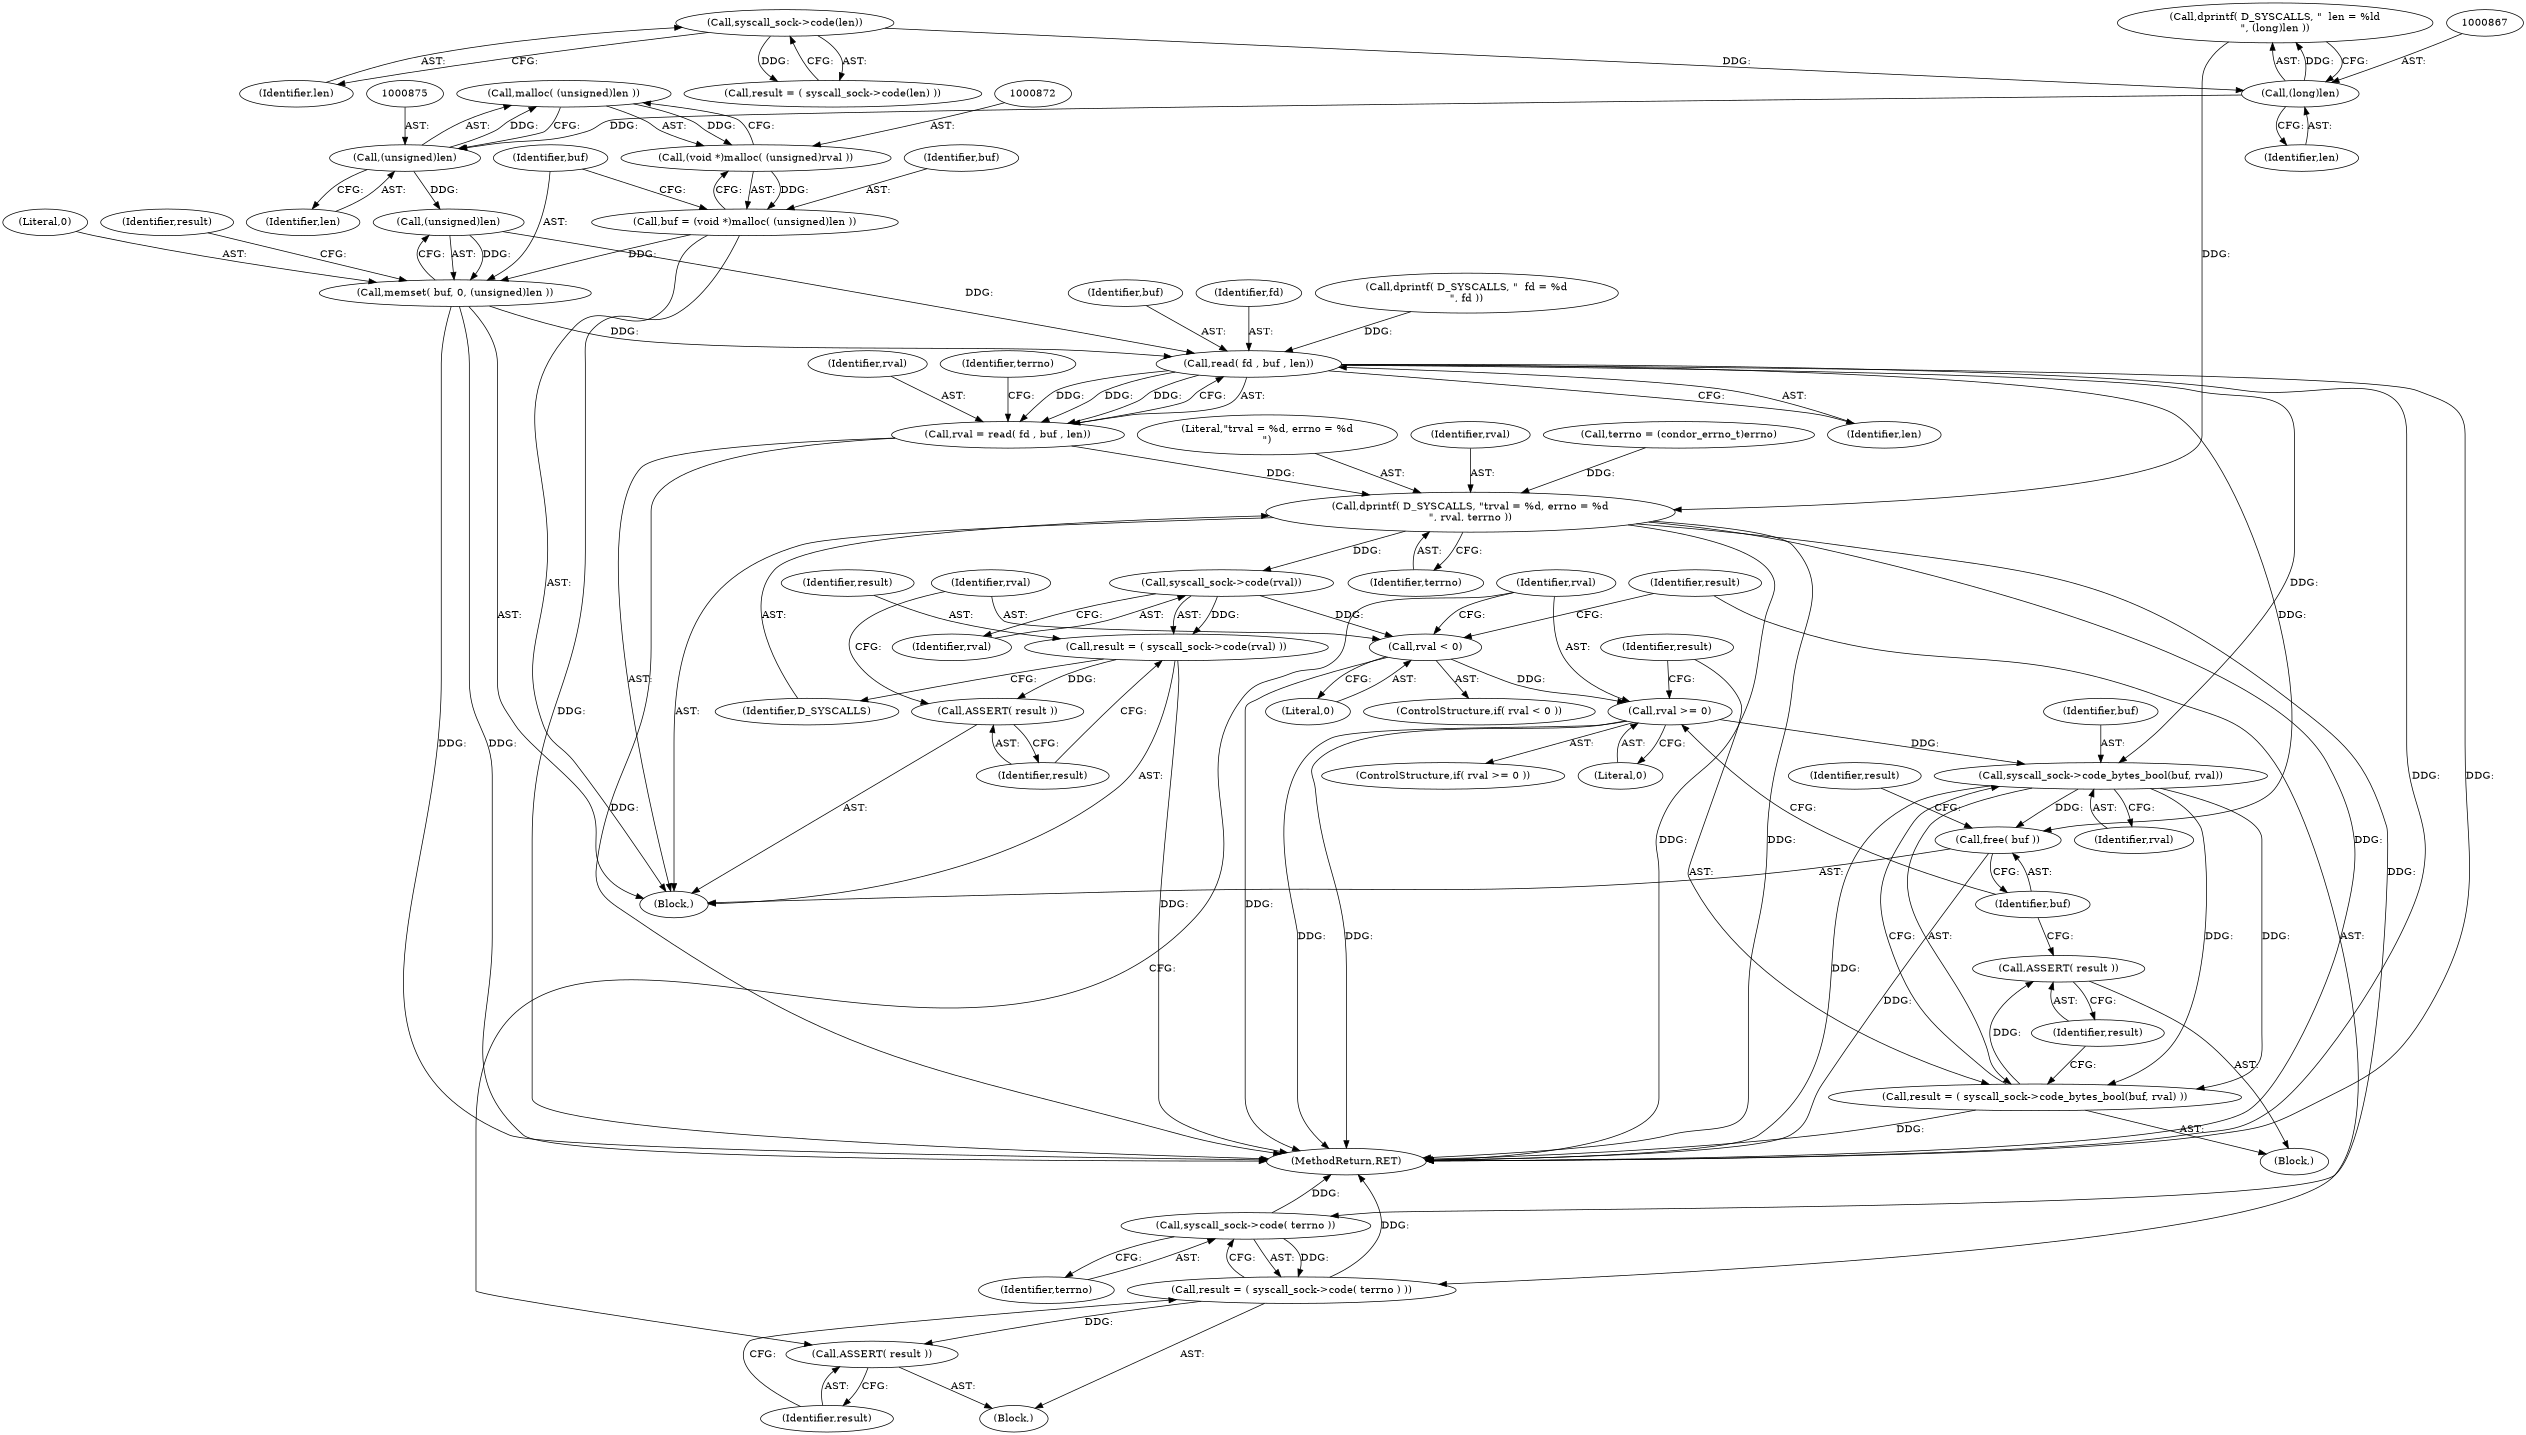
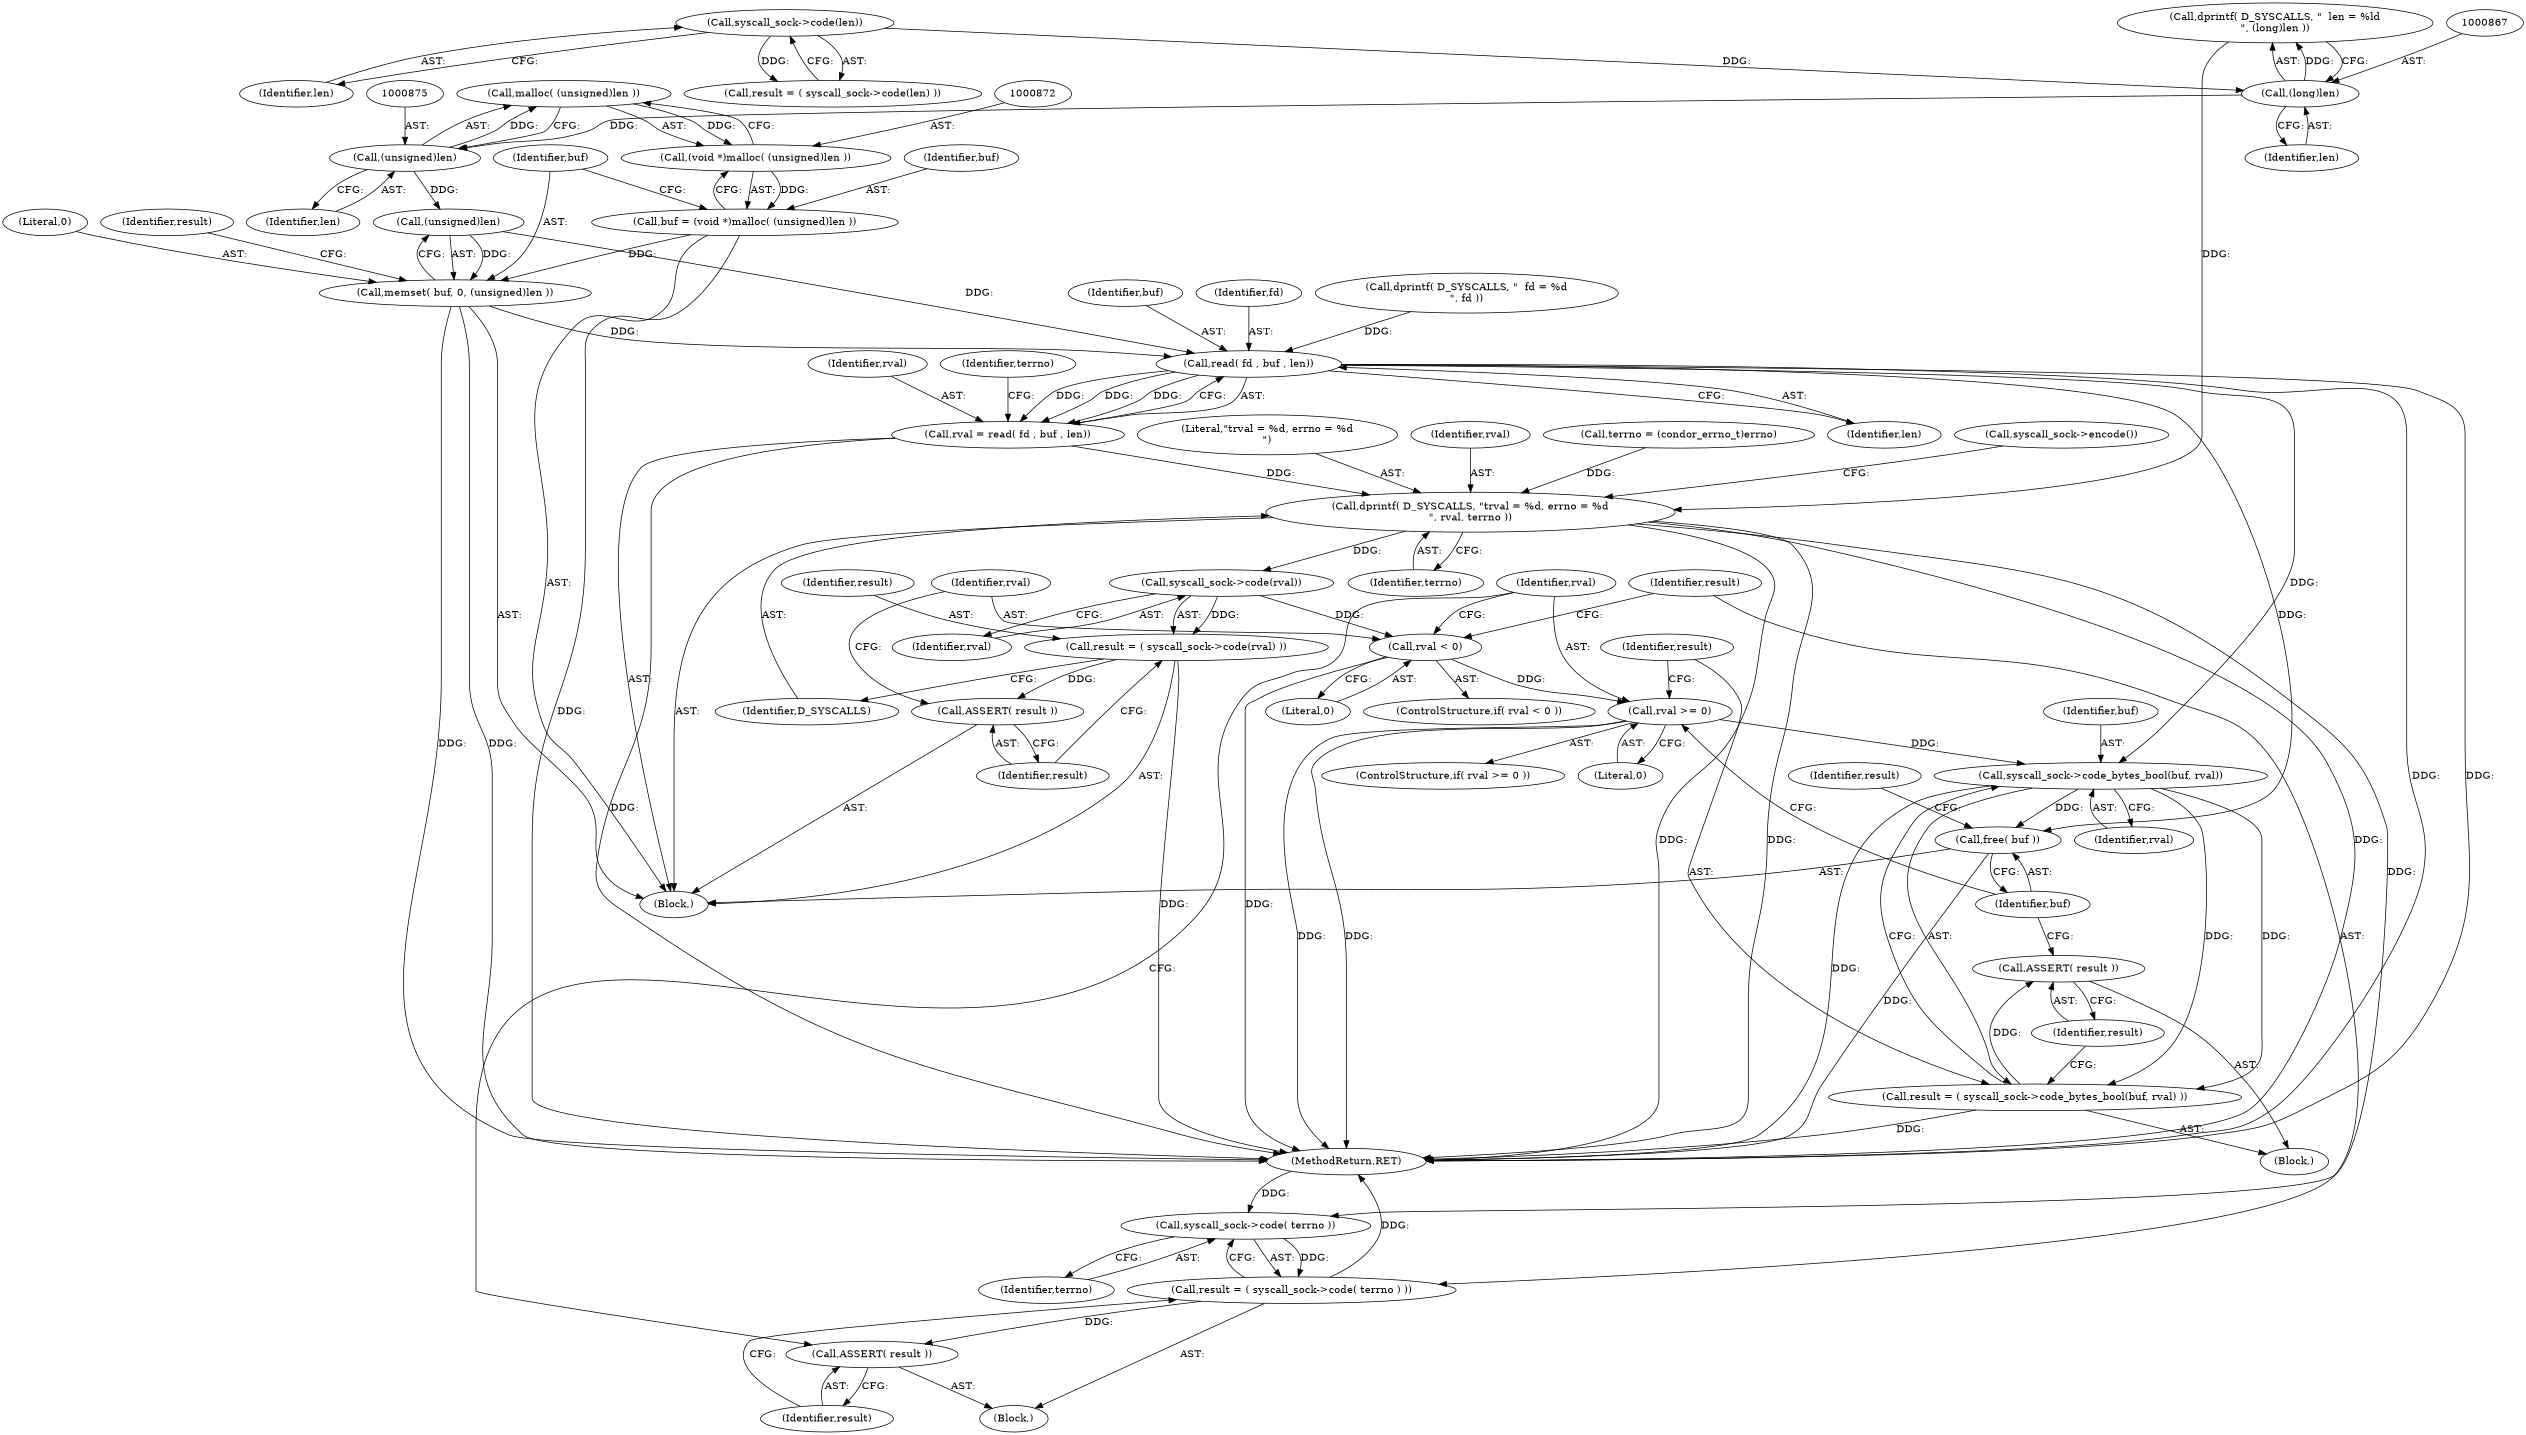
(756, 158) -> (756, 158)
none -> (2062, 435)
(1299, 1197) -> (1267, 1184)
